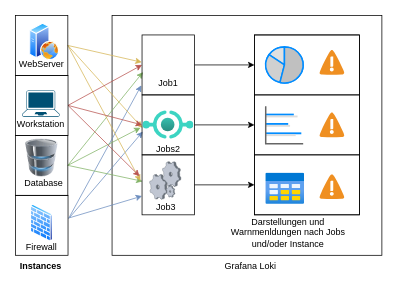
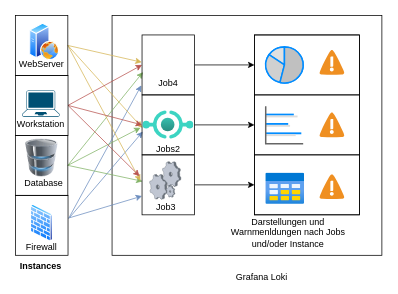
(168, 84) -> (168, 84)
(251, 267) -> (262, 278)
